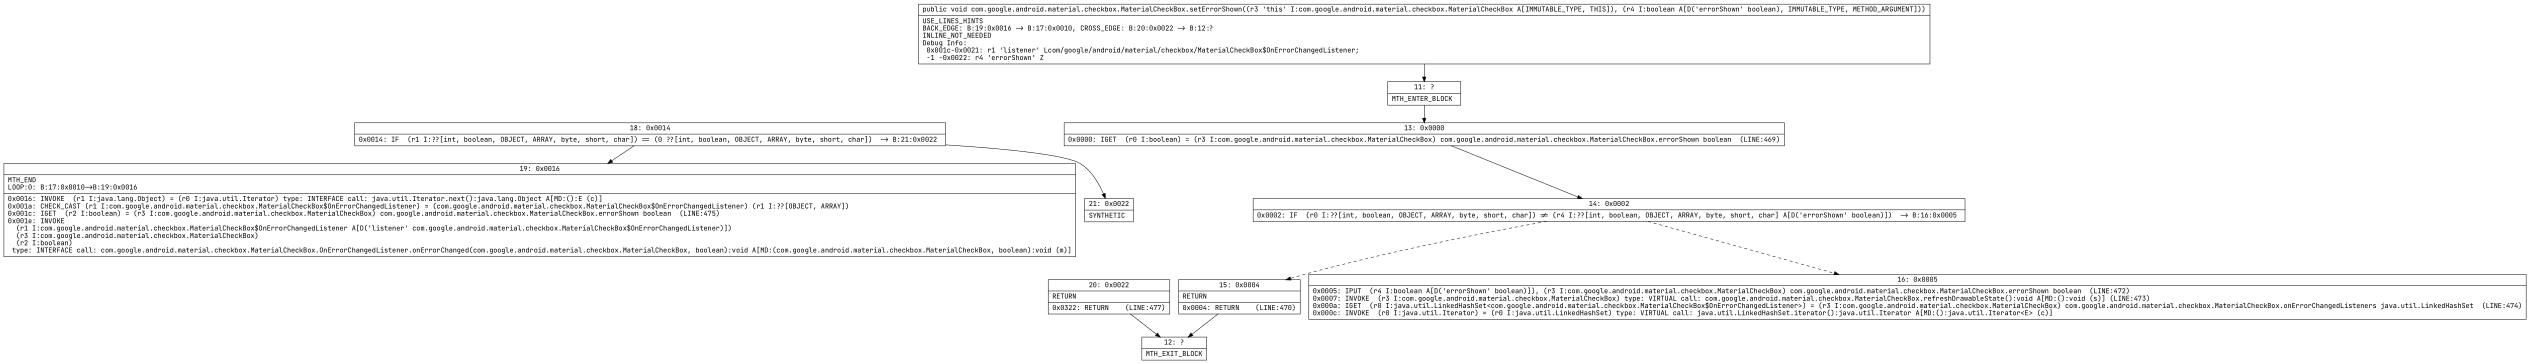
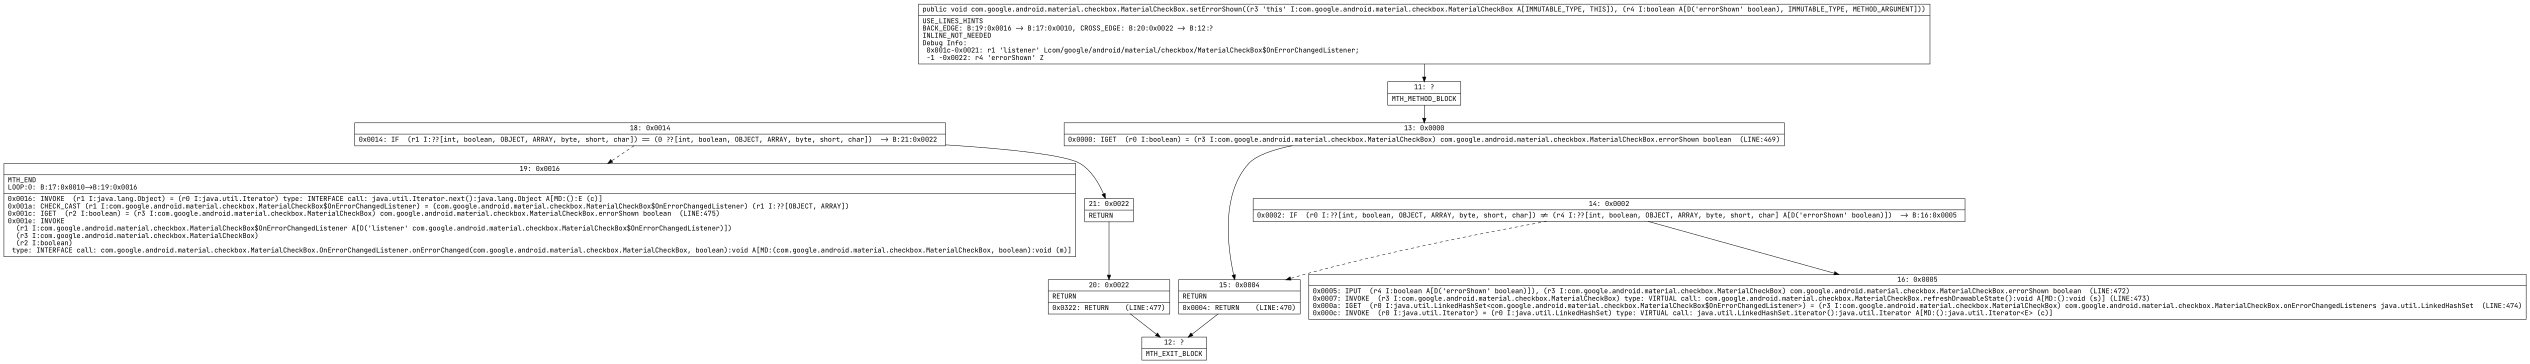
(1422, 99) -> (1424, 99)
(623, 153) -> (623, 153)
(1514, 171) -> (1233, 194)
(1107, 216) -> (1101, 216)
(1741, 247) -> (1741, 247)
none -> (1109, 248)
